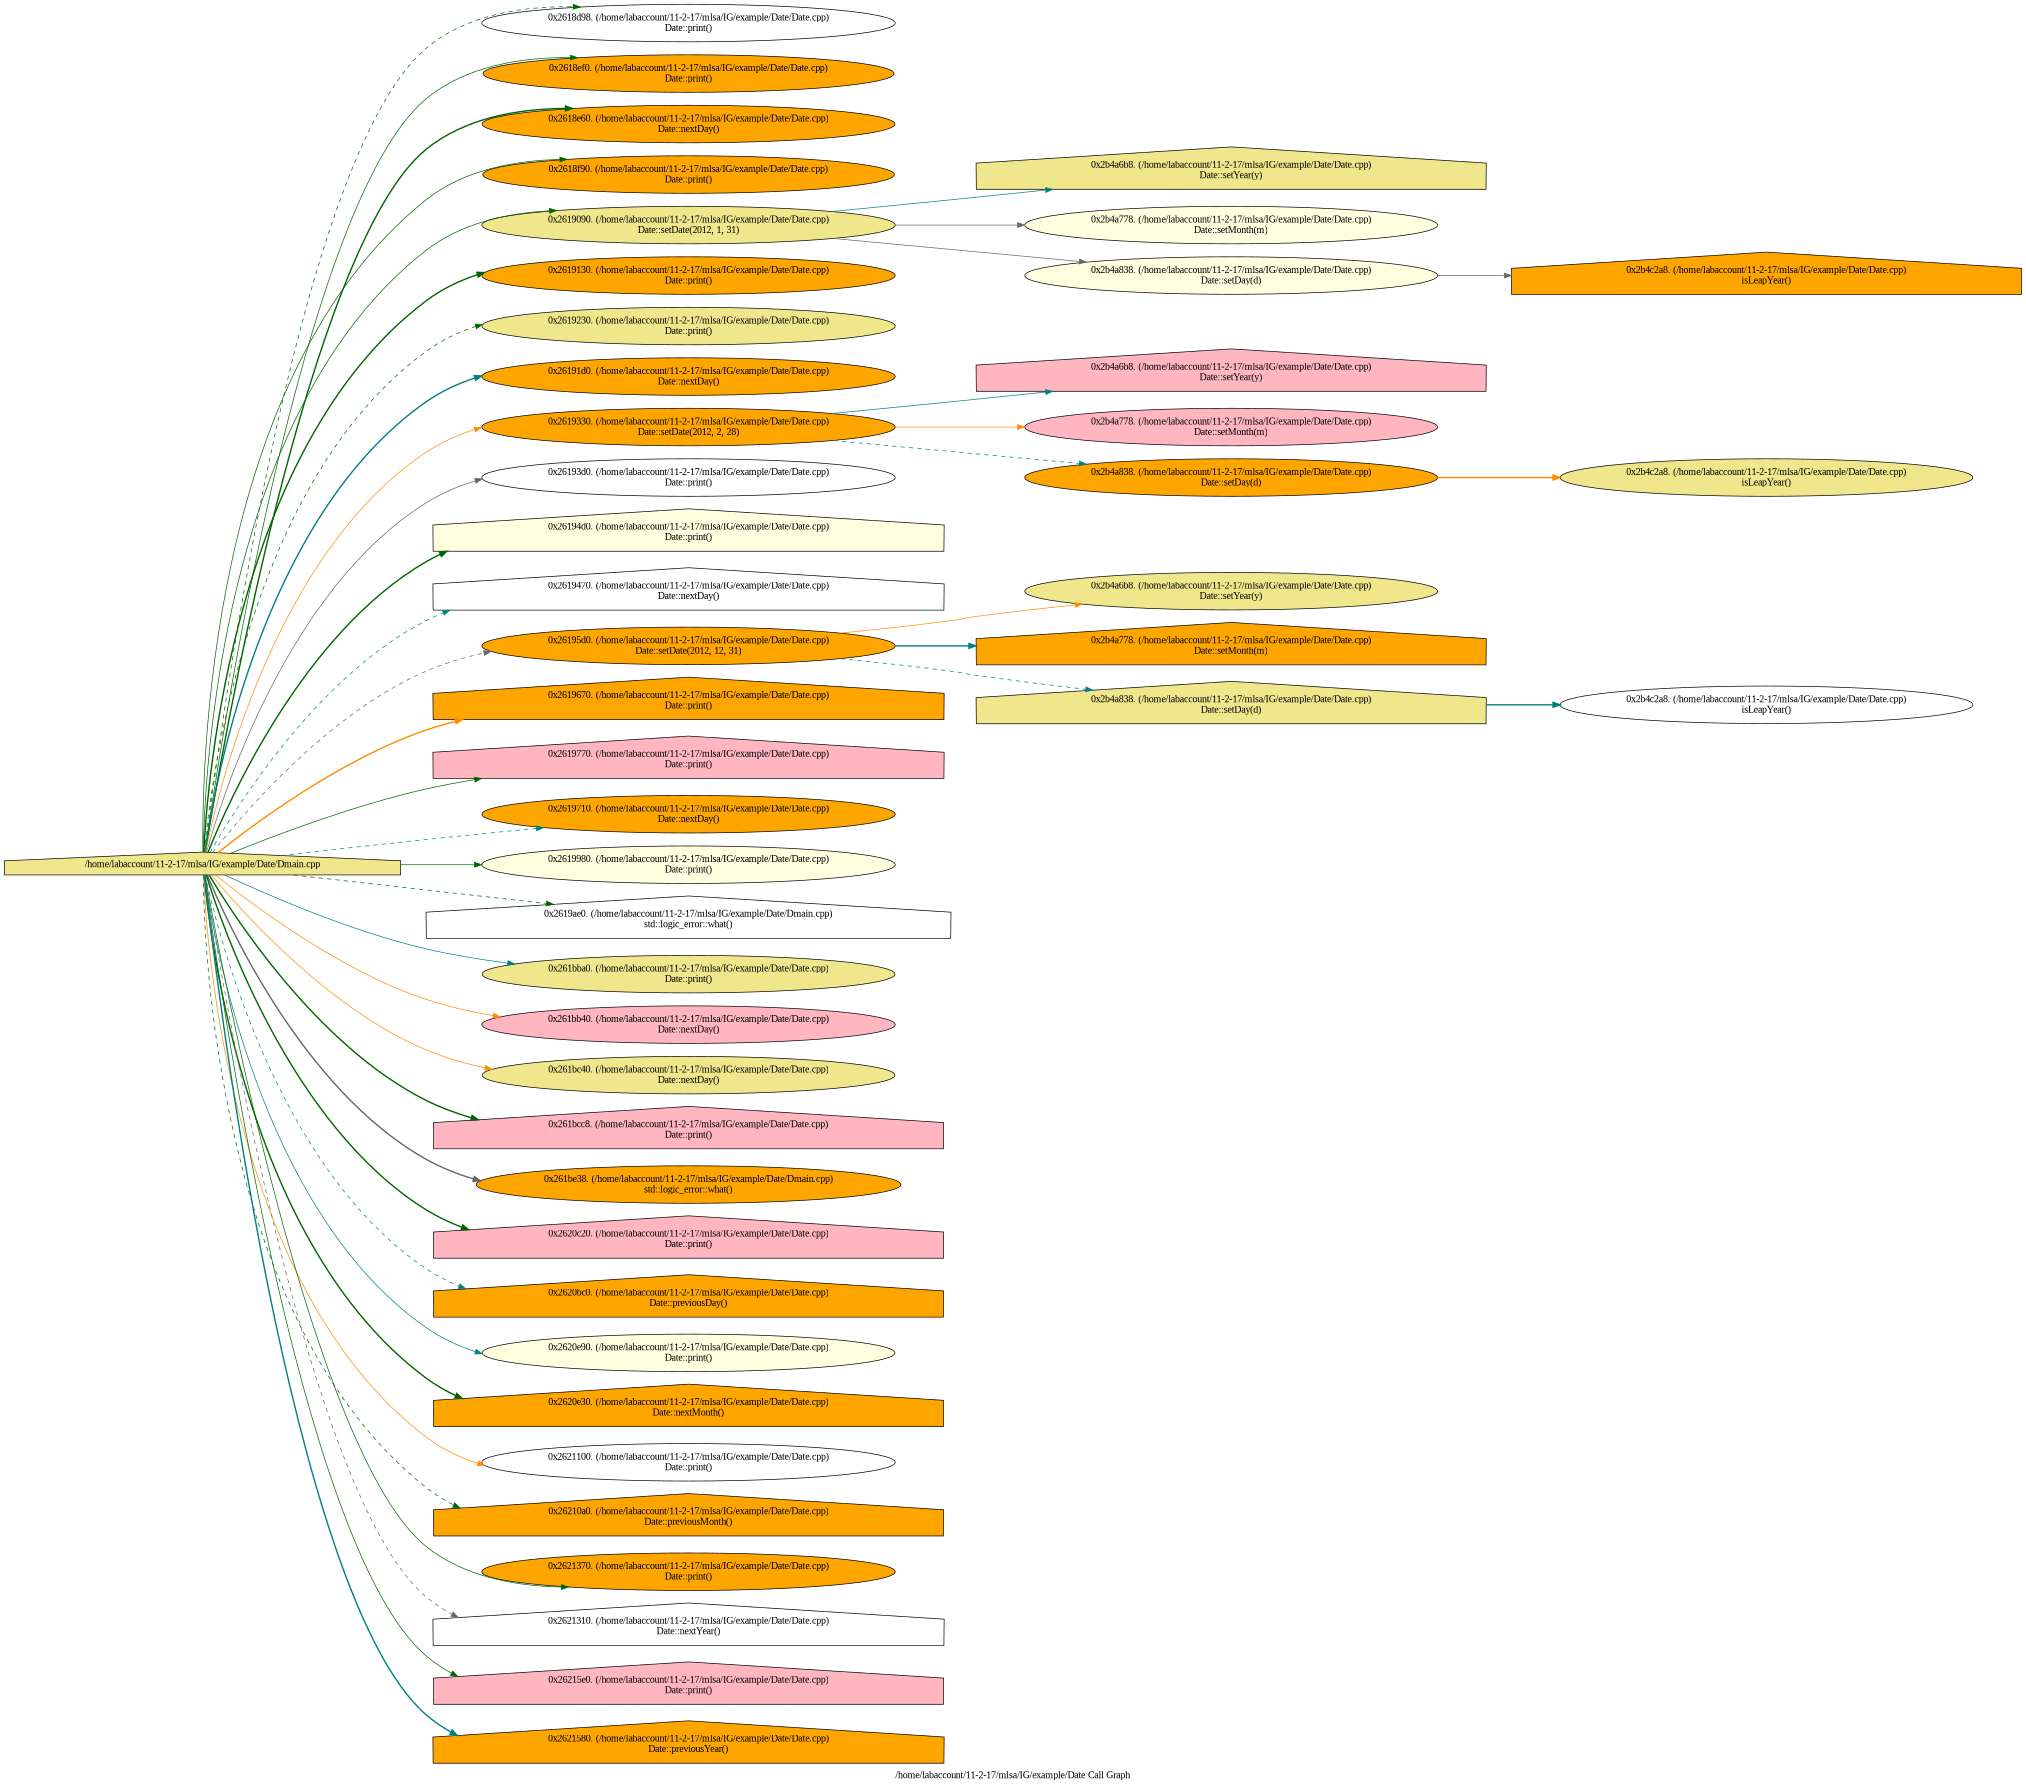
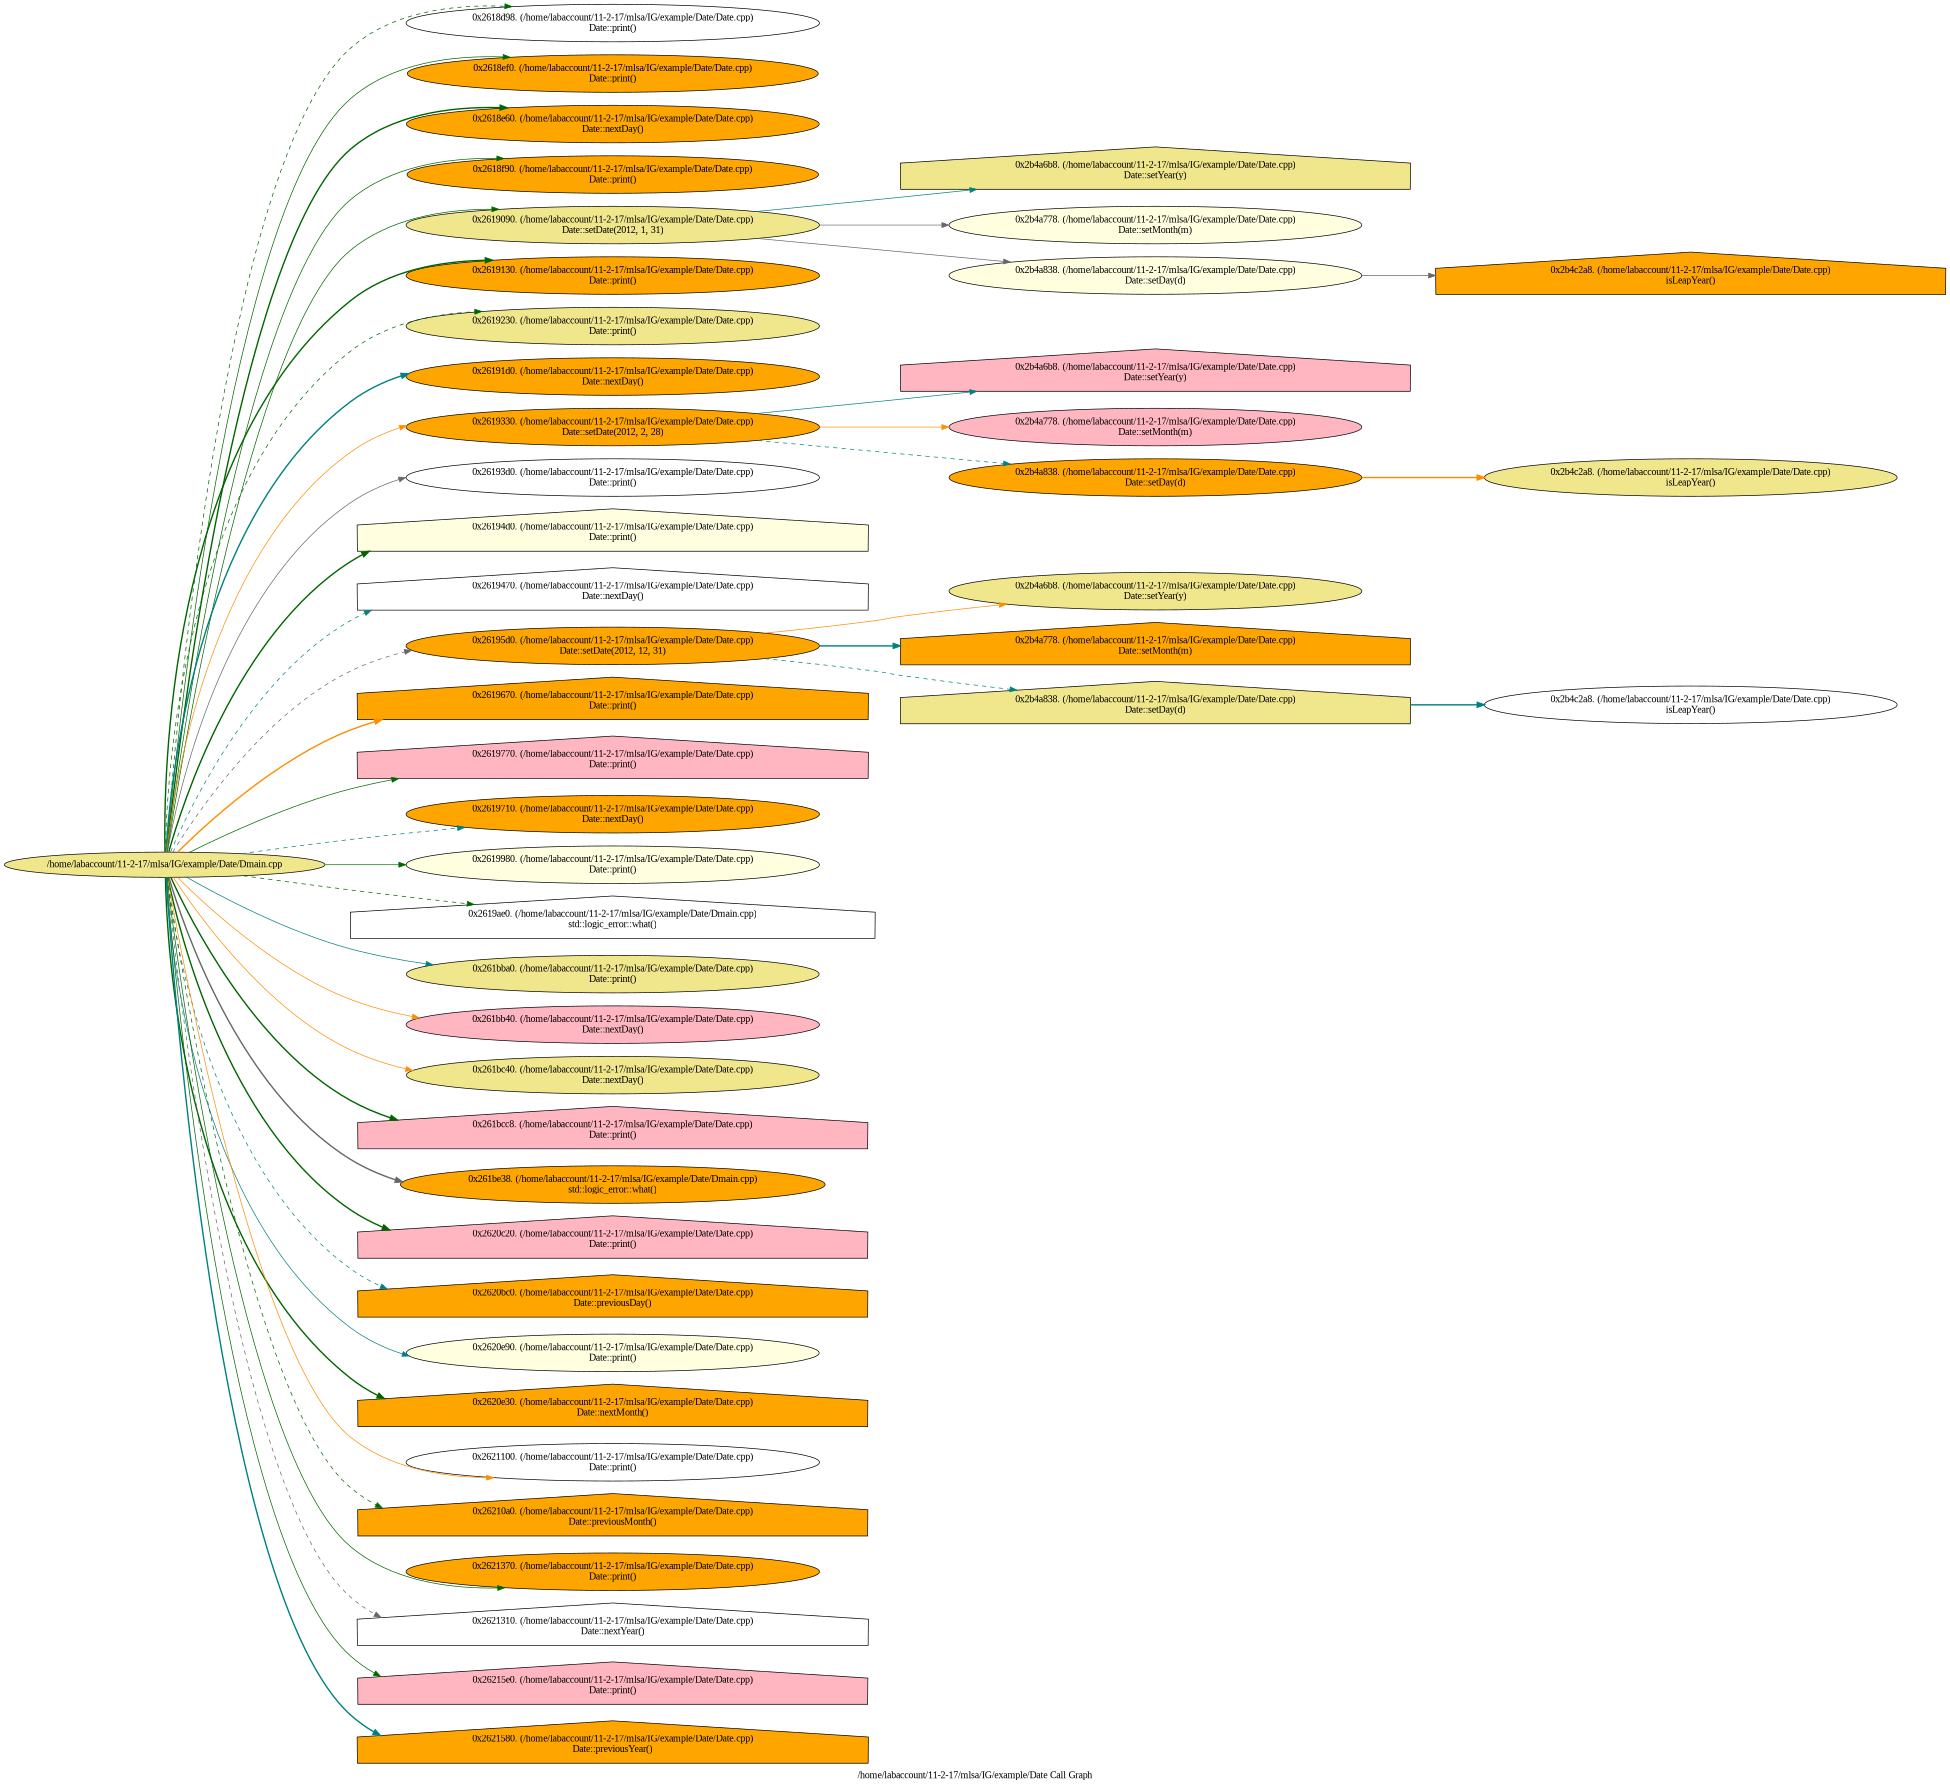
(203, 865) -> (165, 865)
